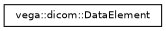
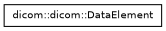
(83, 16) -> (83, 16)
